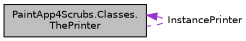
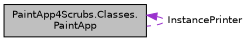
(75, 21) -> (75, 21)
